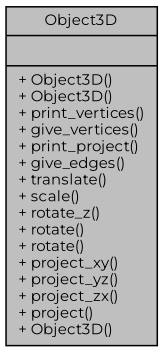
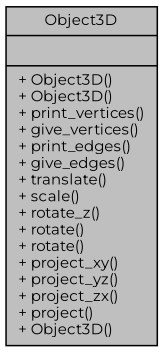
(79, 147) -> (75, 147)
